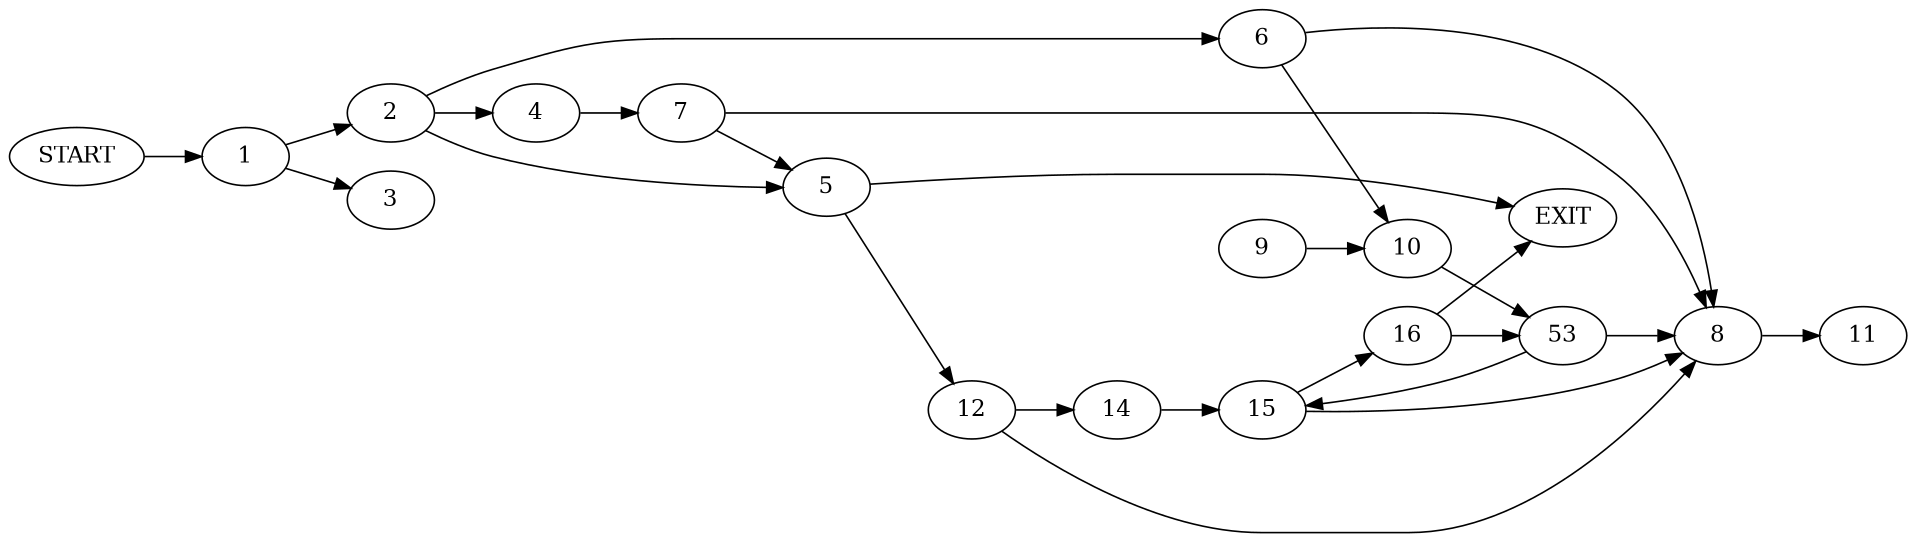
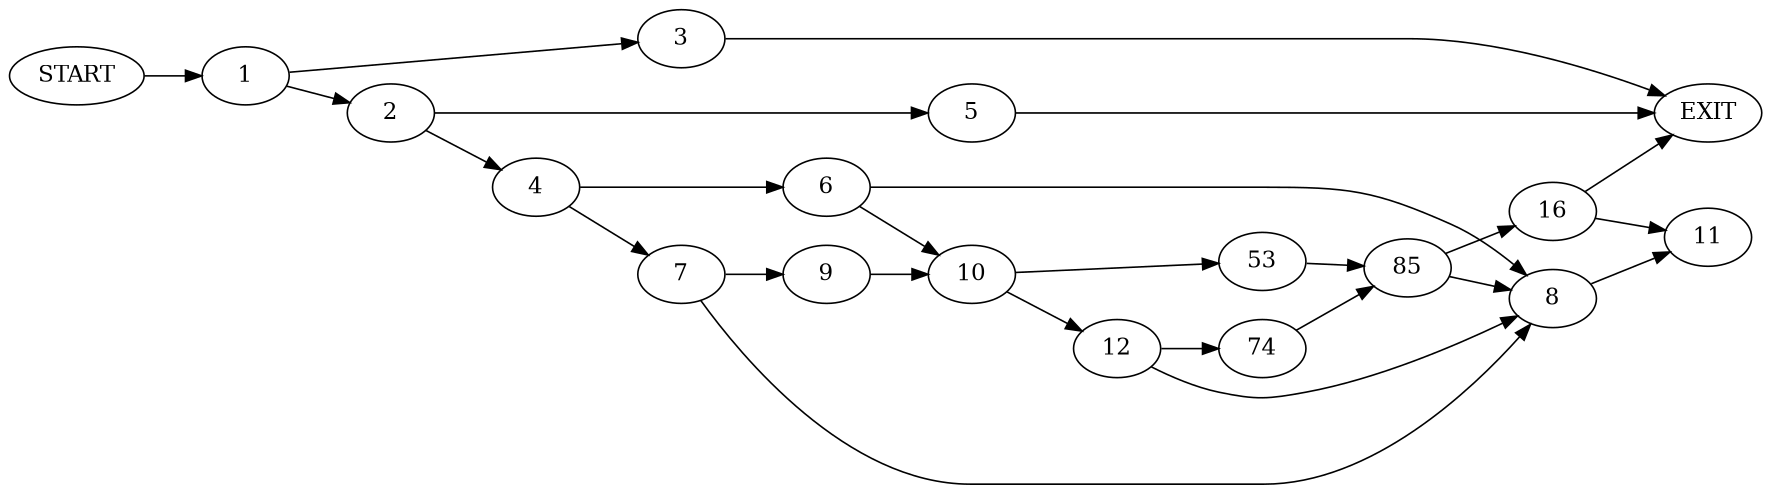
(810, 39) -> (673, 187)
none -> (1191, 39)
(747, 146) -> (746, 274)
(895, 292) -> (1037, 308)
(1477, 336) -> (1622, 223)
(1632, 336) -> none
(1117, 410) -> (1262, 349)
(1262, 410) -> (1408, 268)
